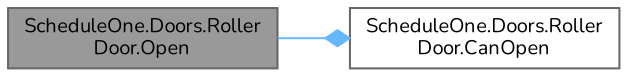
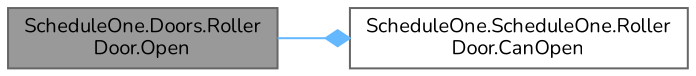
(485, 38) -> (519, 38)
